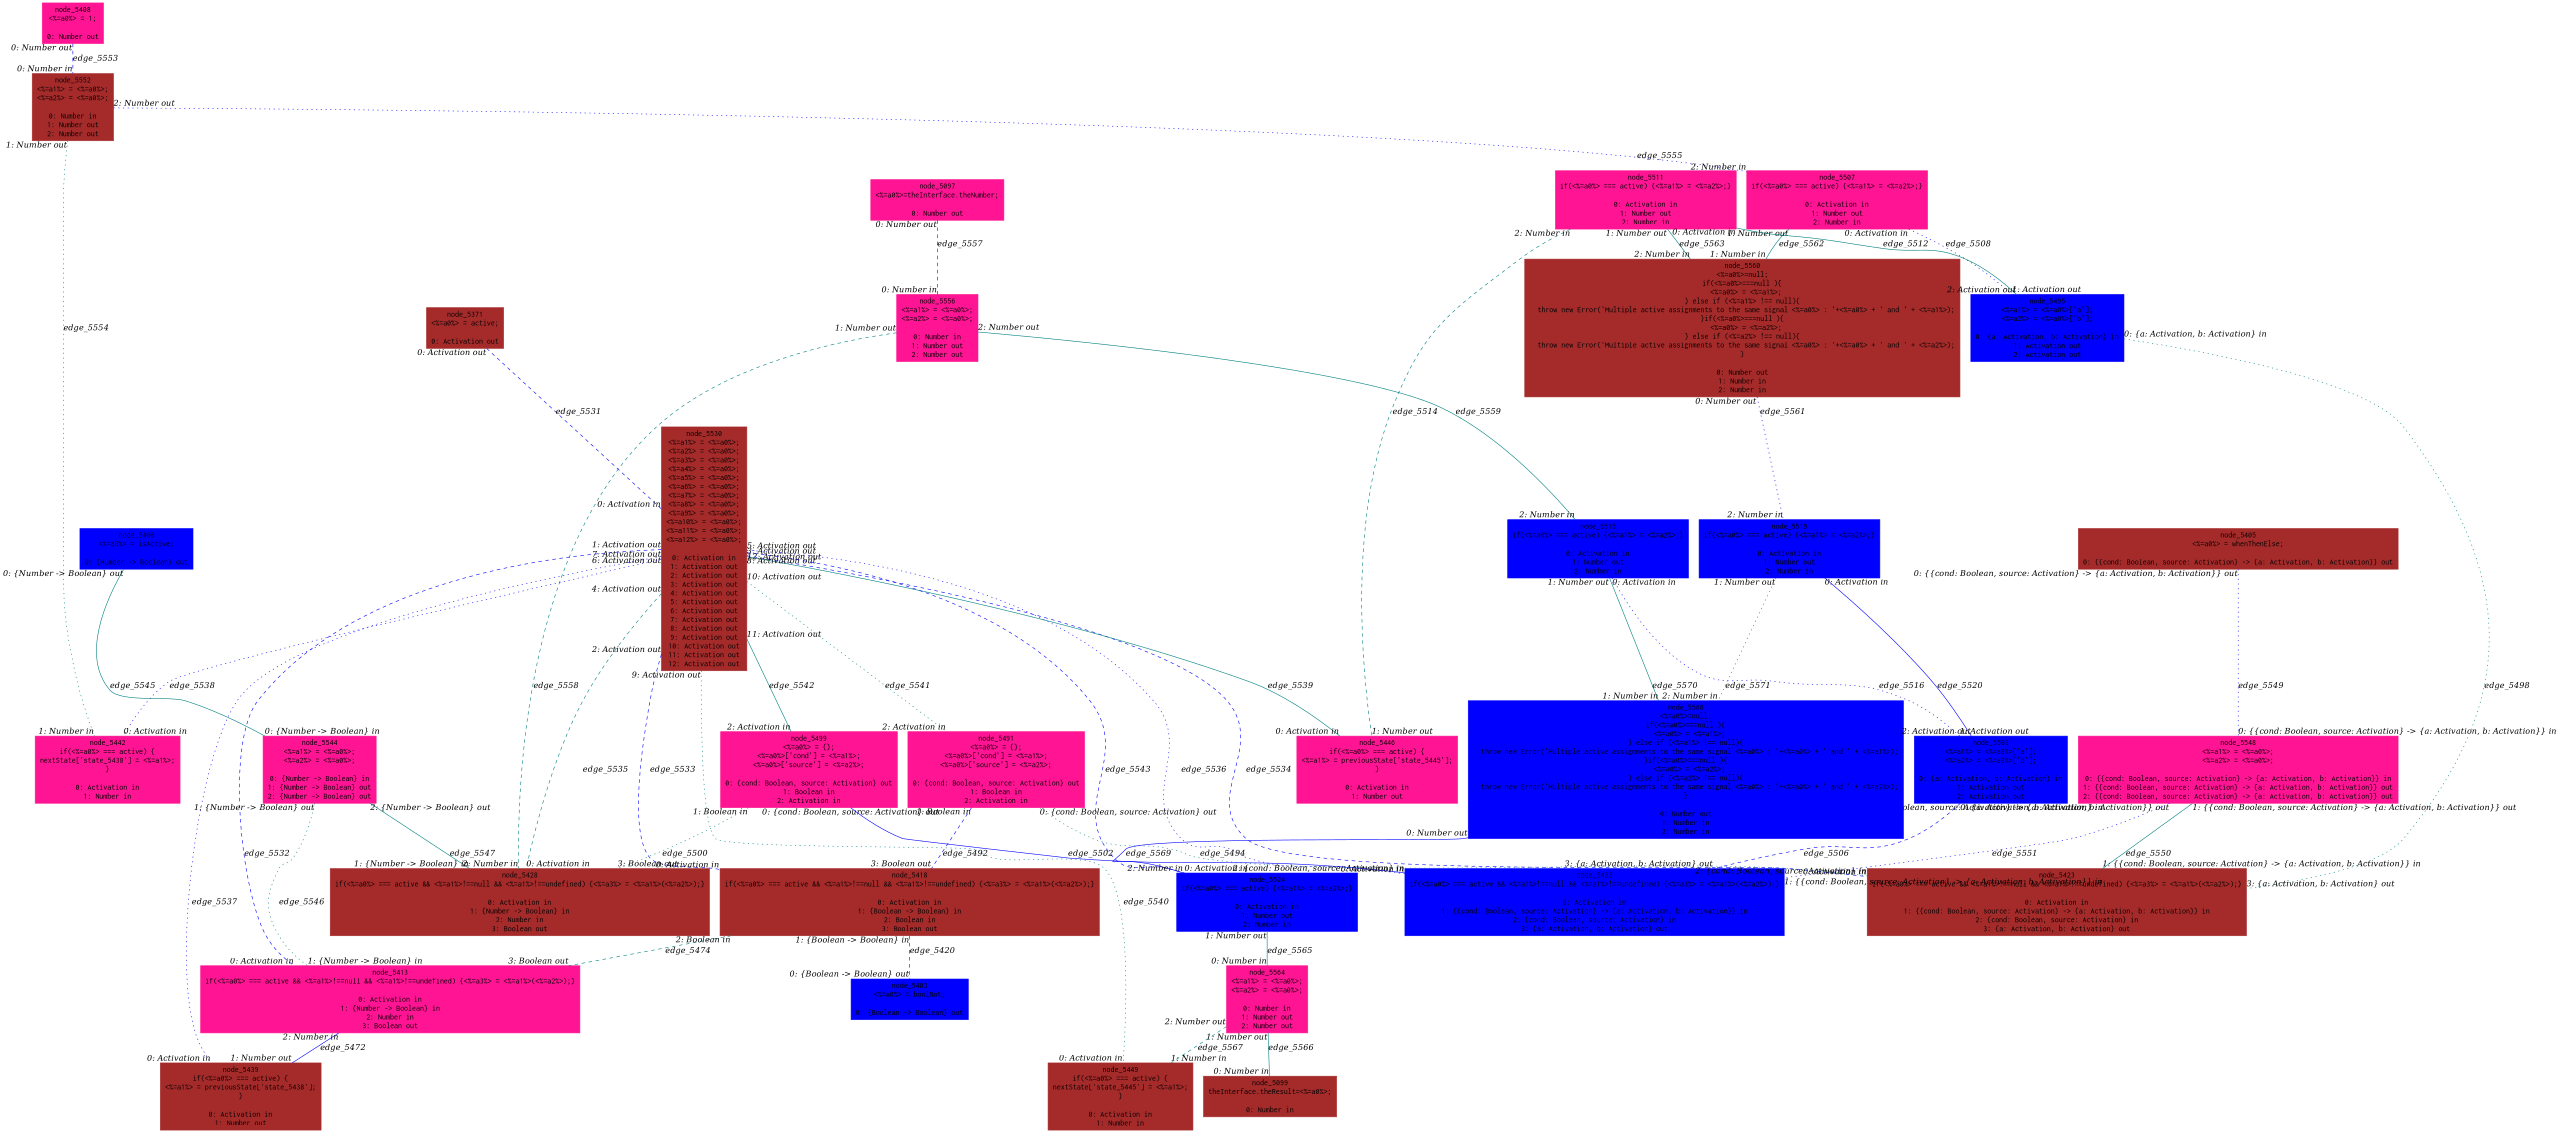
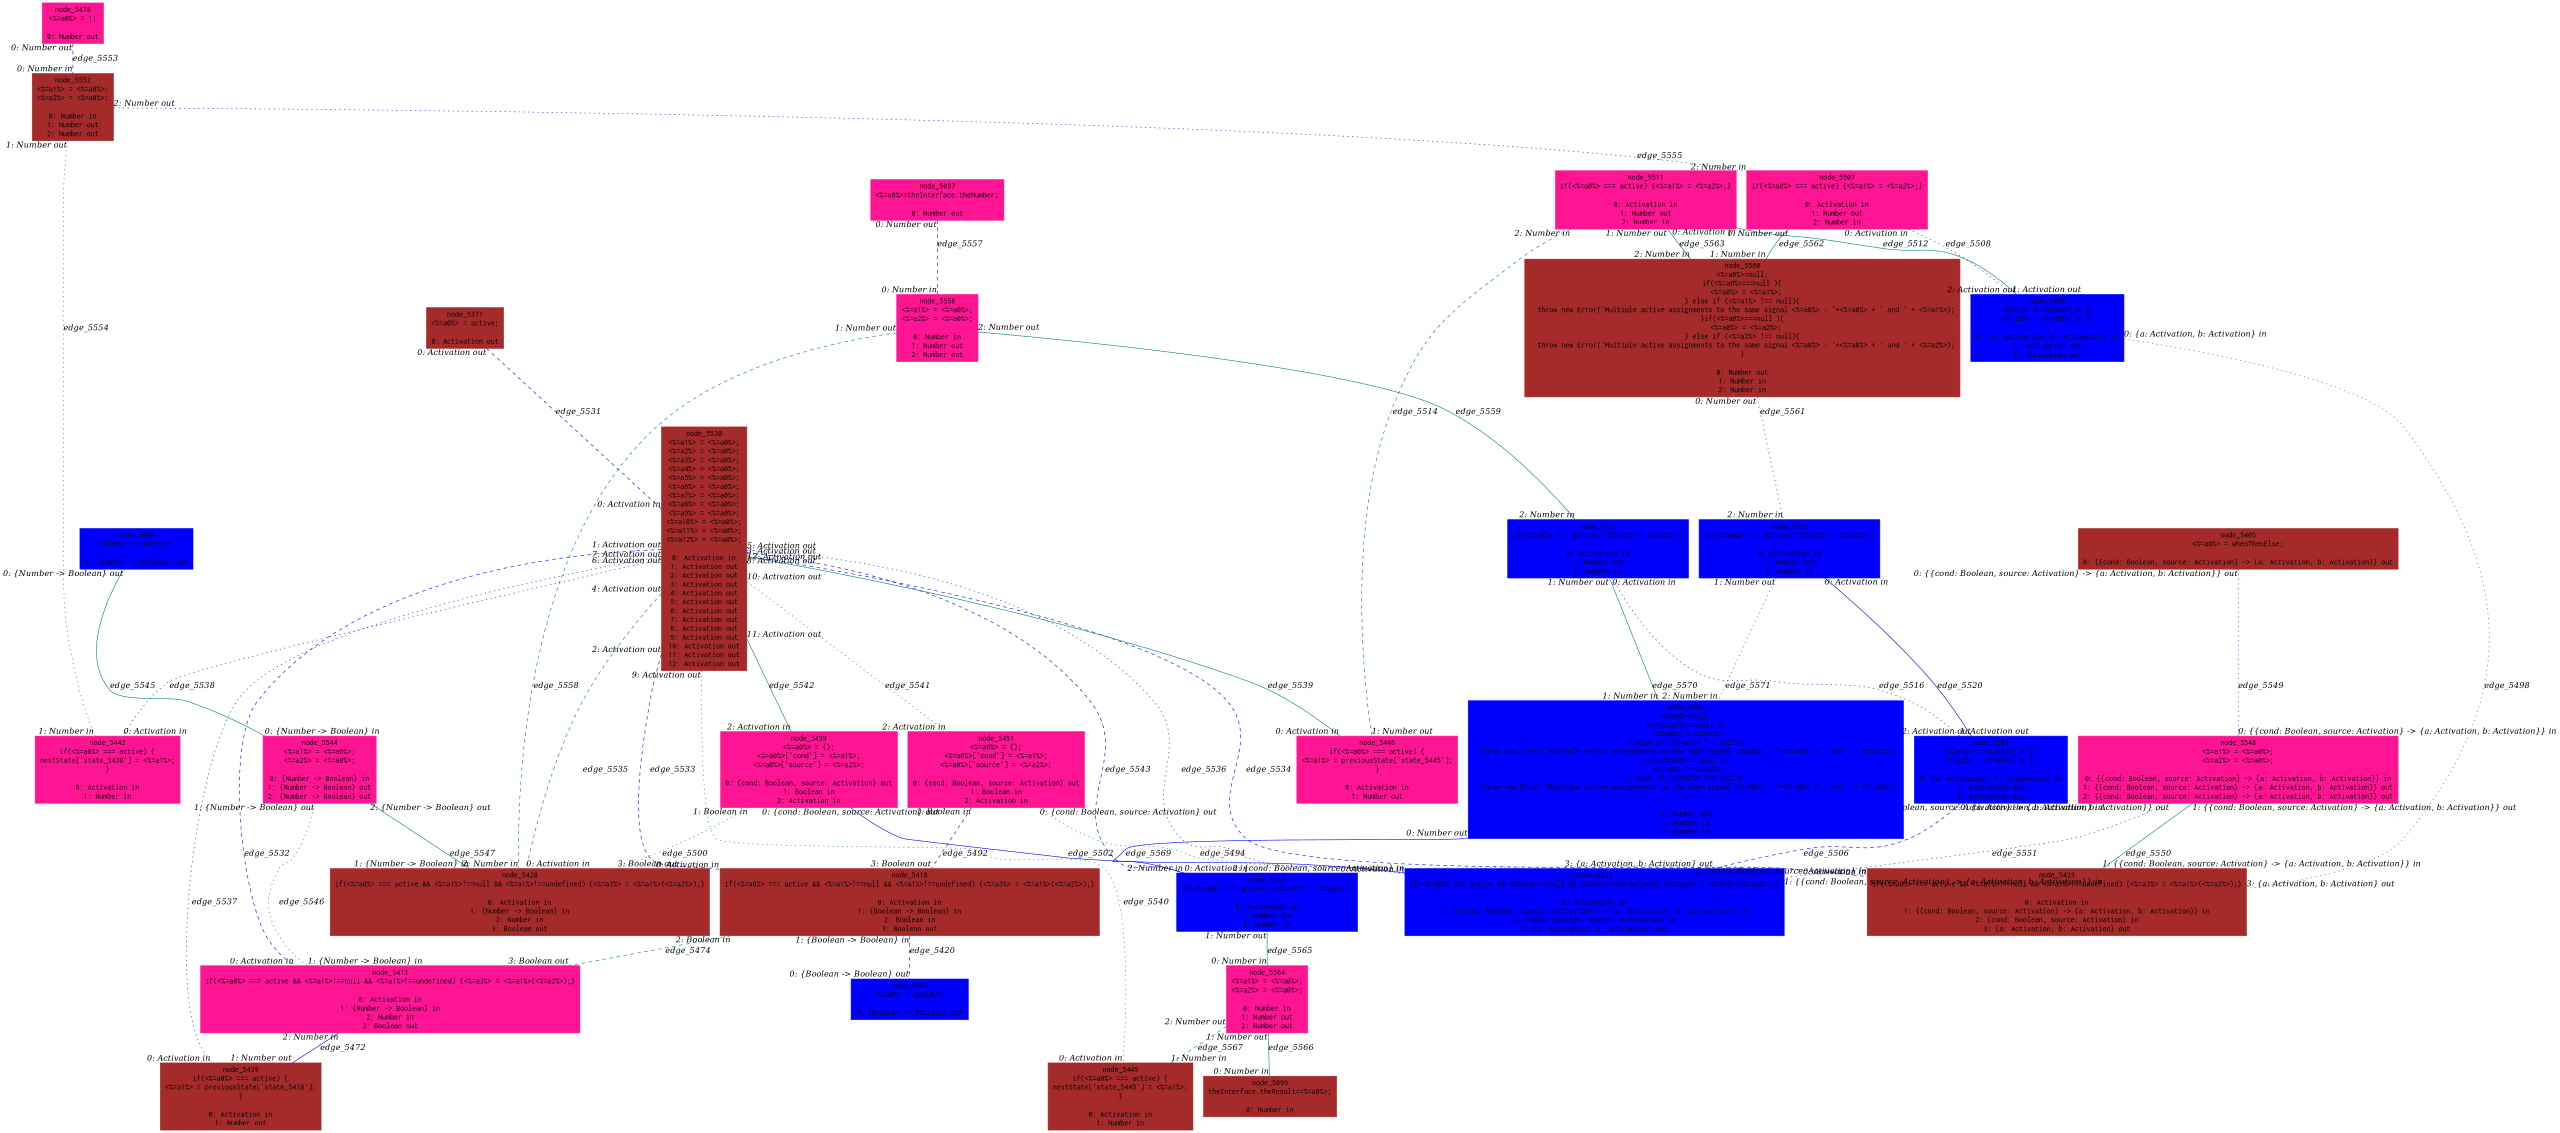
(73, 23) -> (73, 23)
